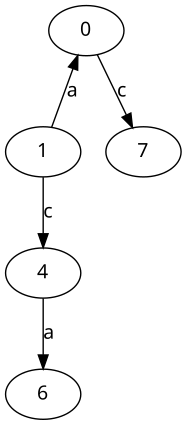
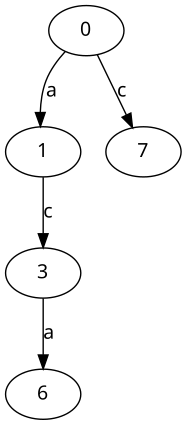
(62, 98) -> (47, 79)
(43, 273) -> (43, 273)
